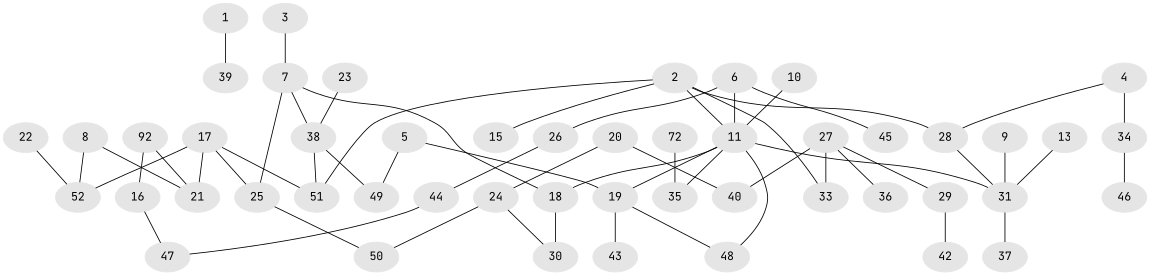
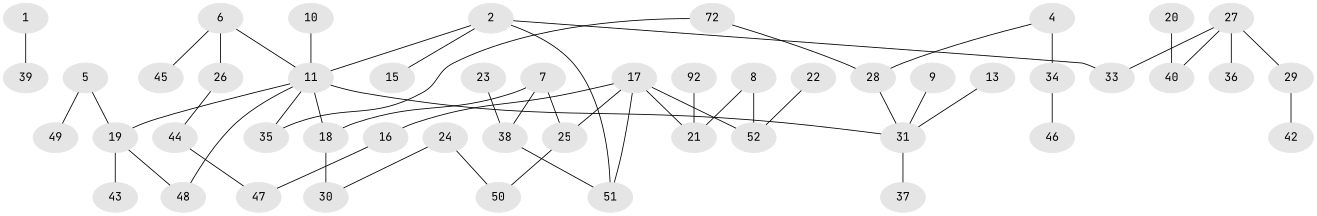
(285, 18) -> none
(786, 107) -> (801, 47)
(142, 161) -> (507, 103)
(556, 167) -> none
(345, 168) -> none
